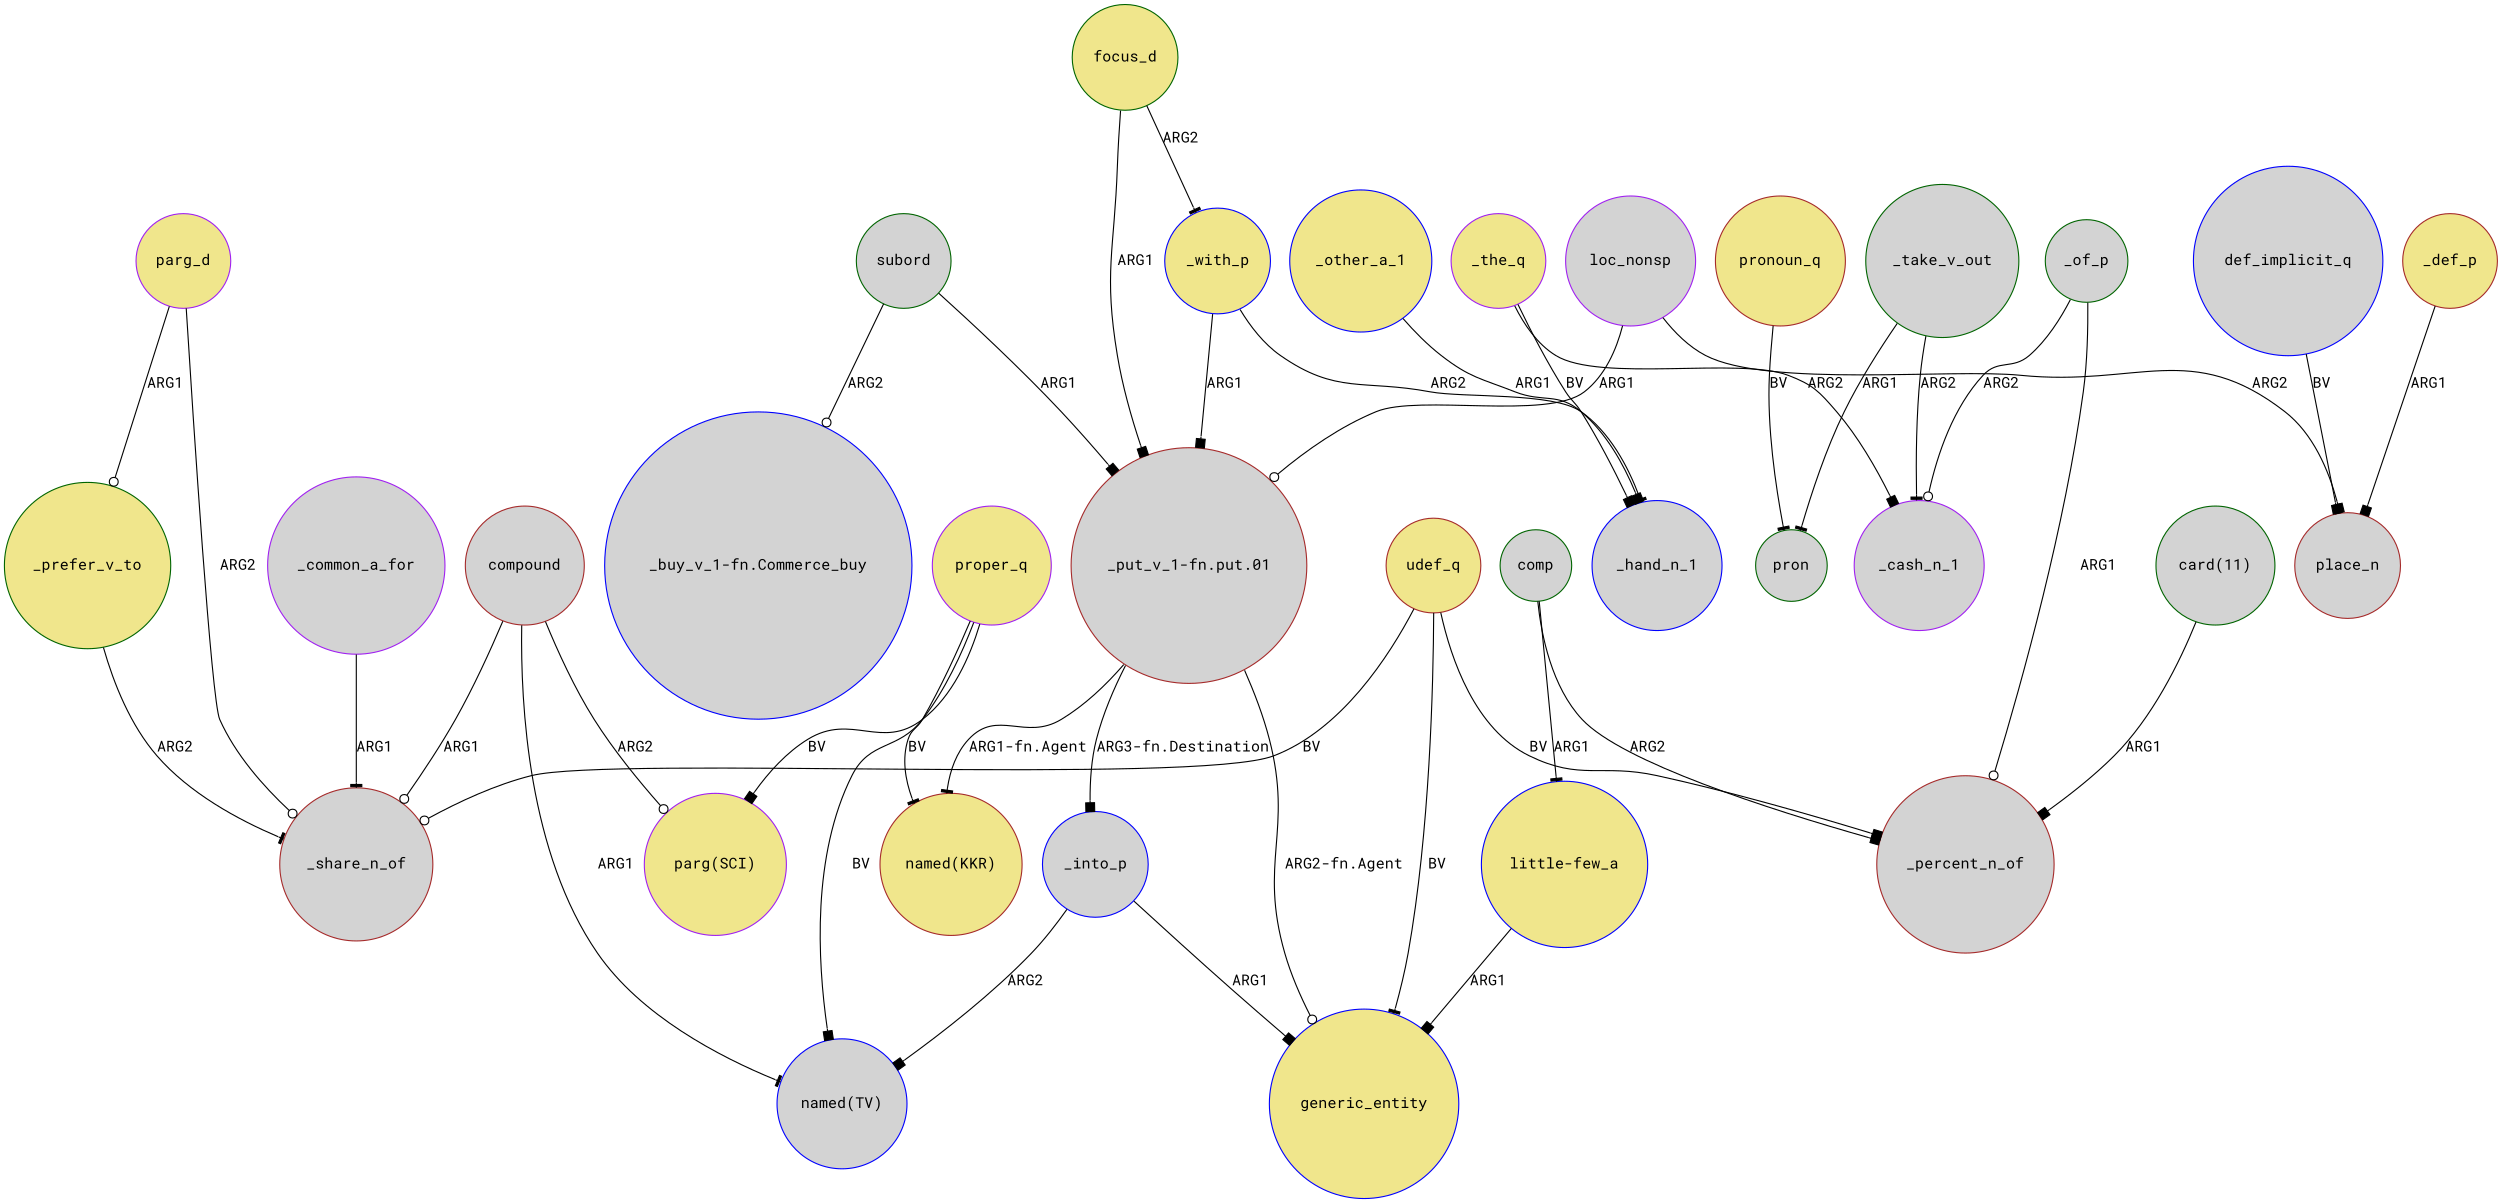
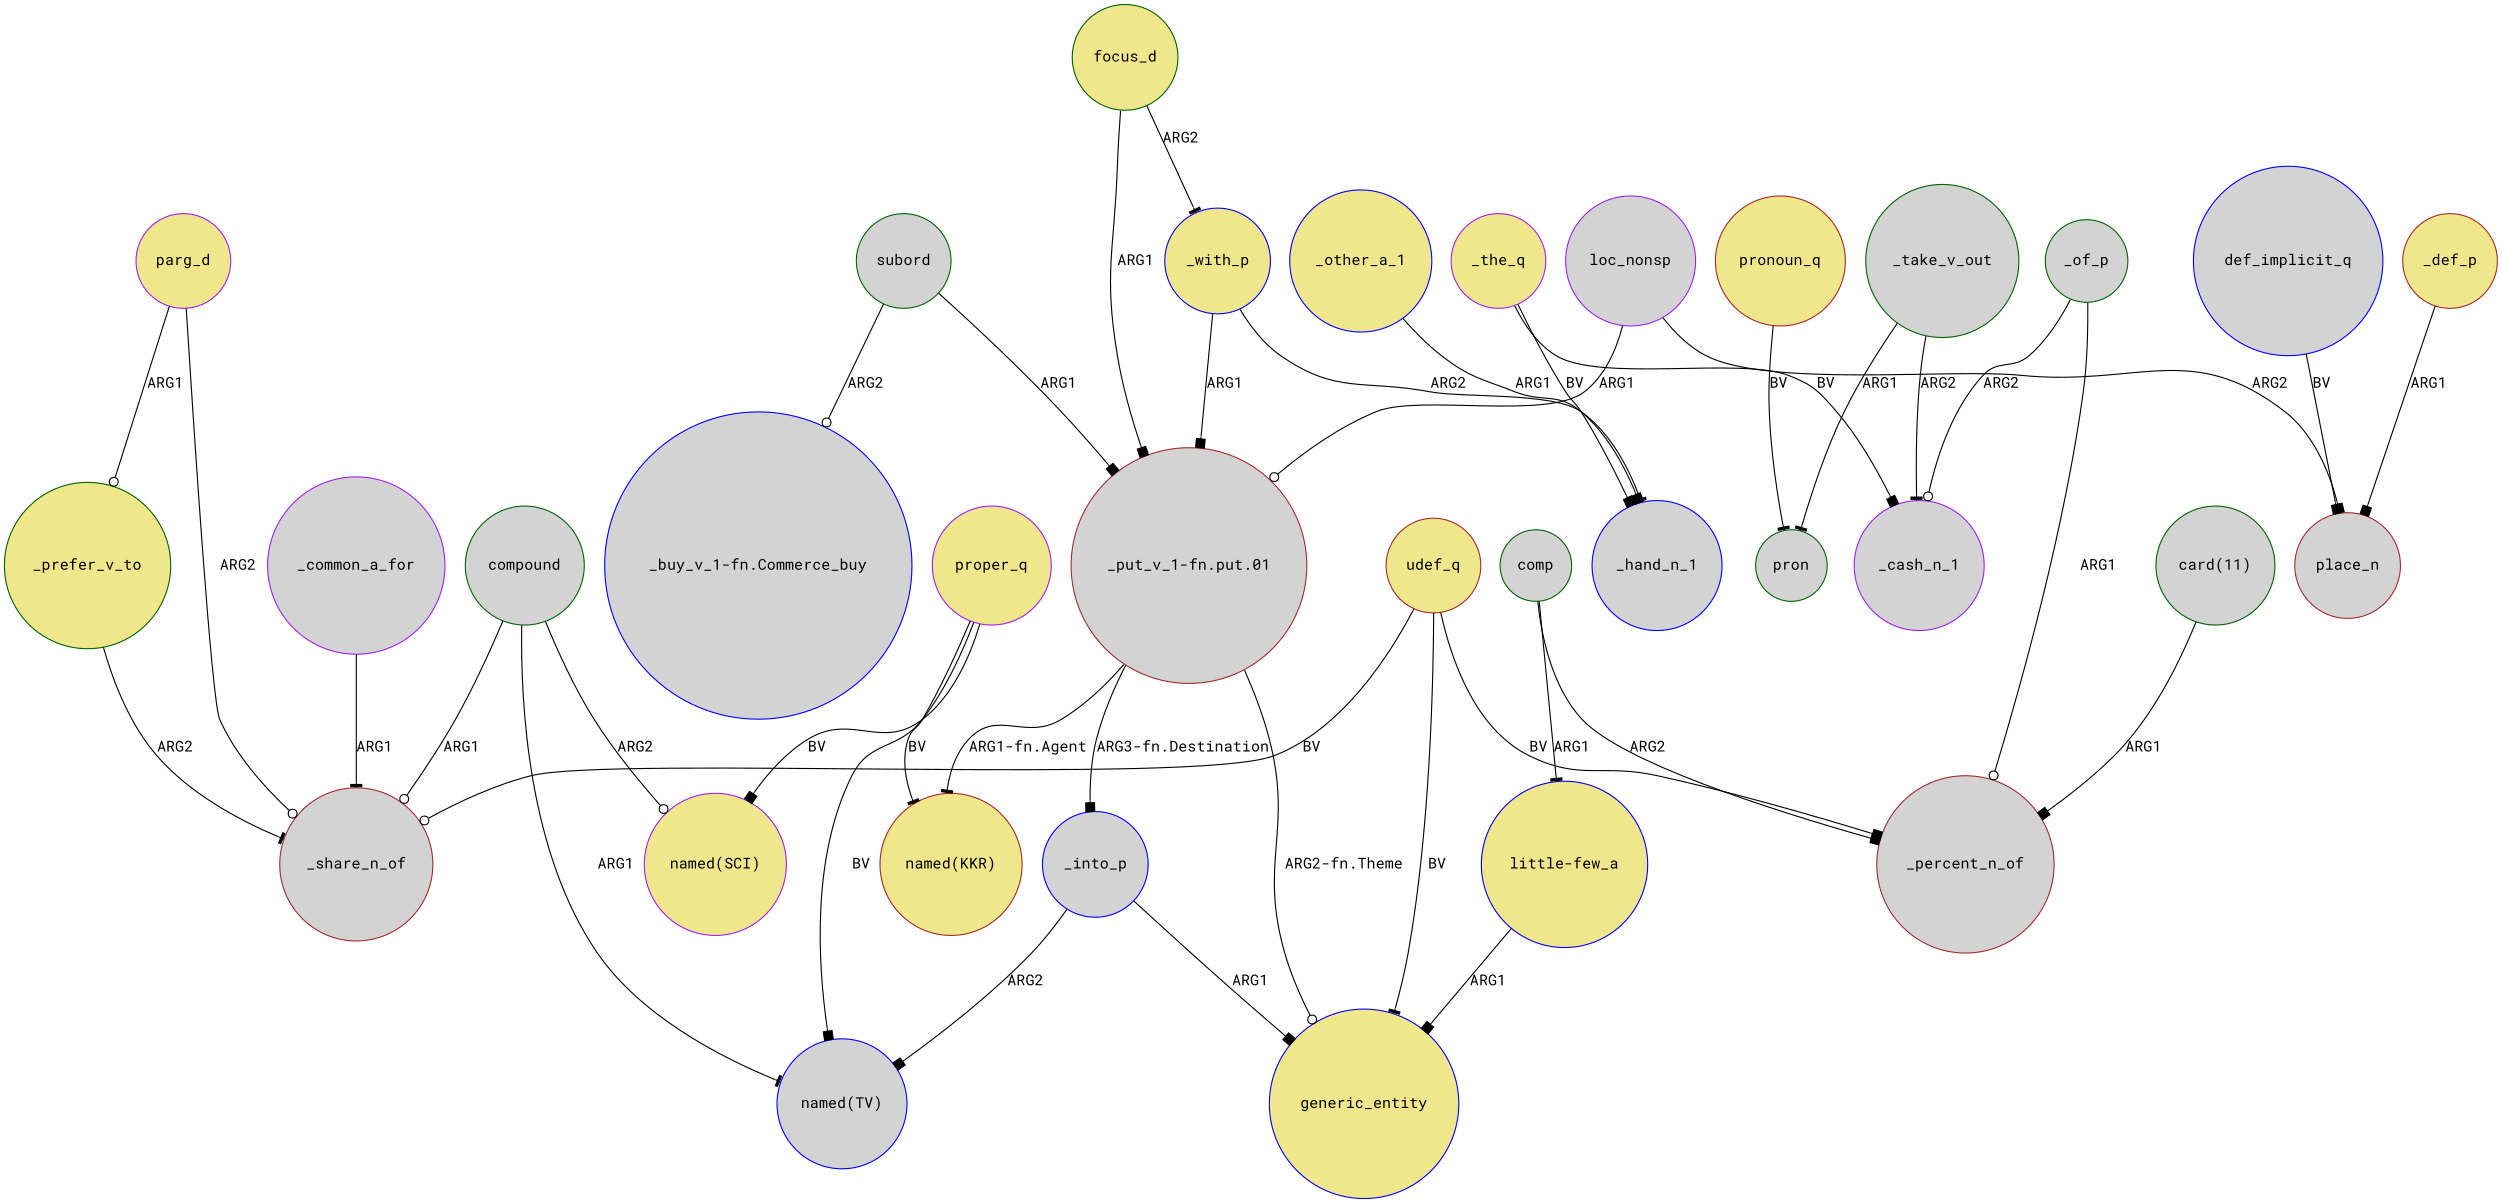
(1826, 384) -> (1826, 384)
(525, 566) -> (525, 566)
(715, 864) -> (715, 864)
(1344, 864) -> (1344, 864)
